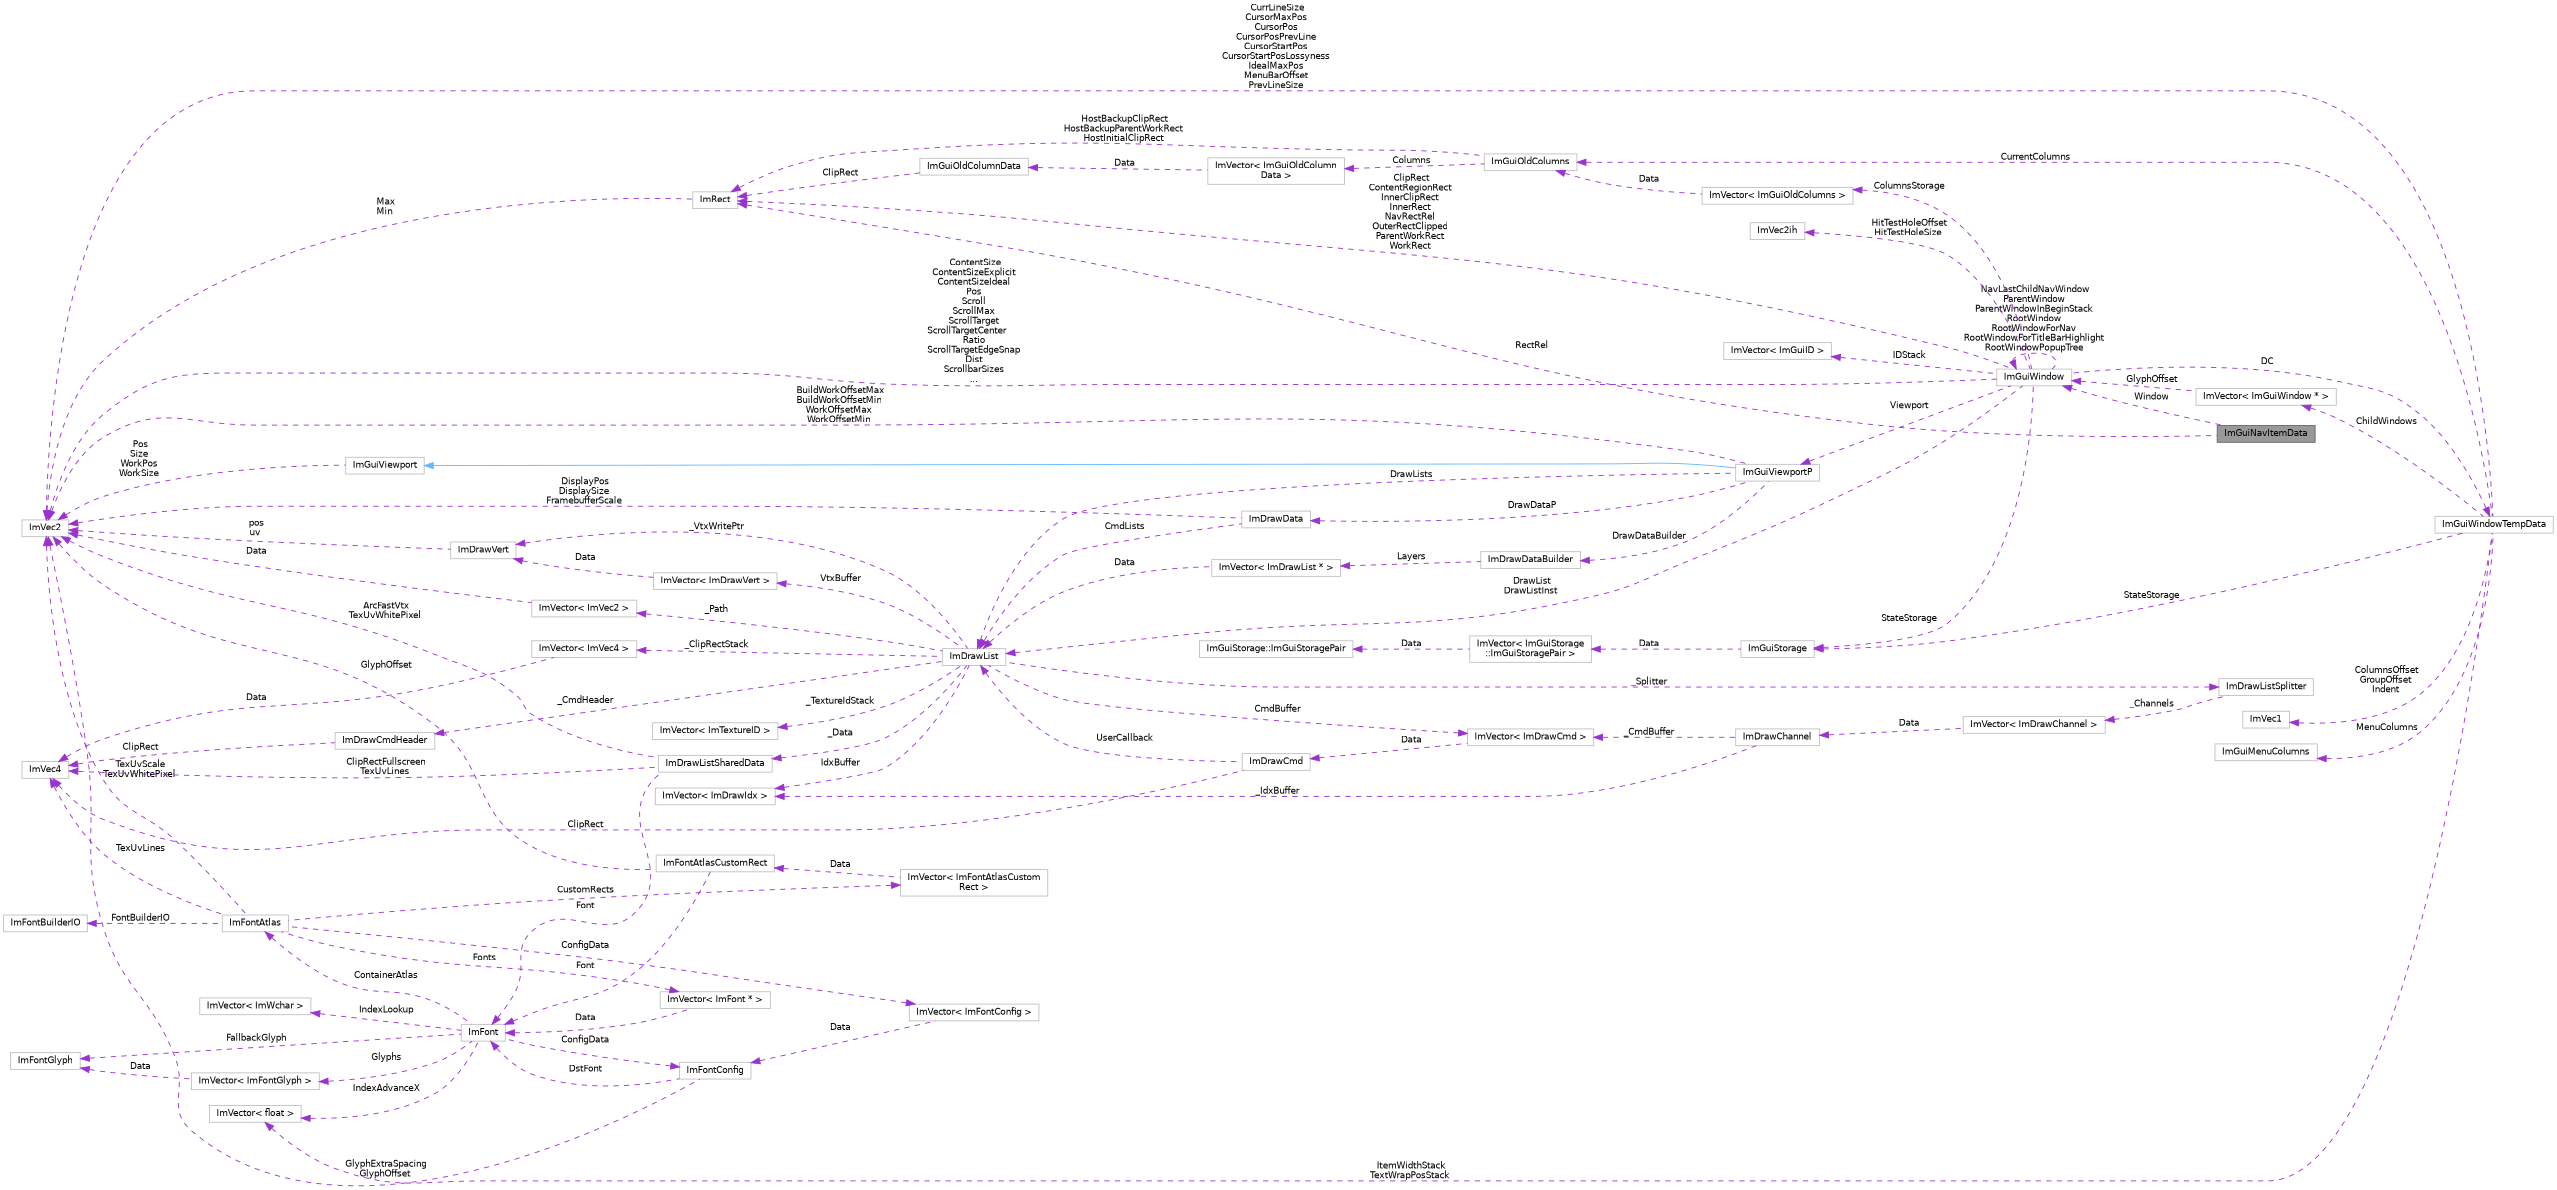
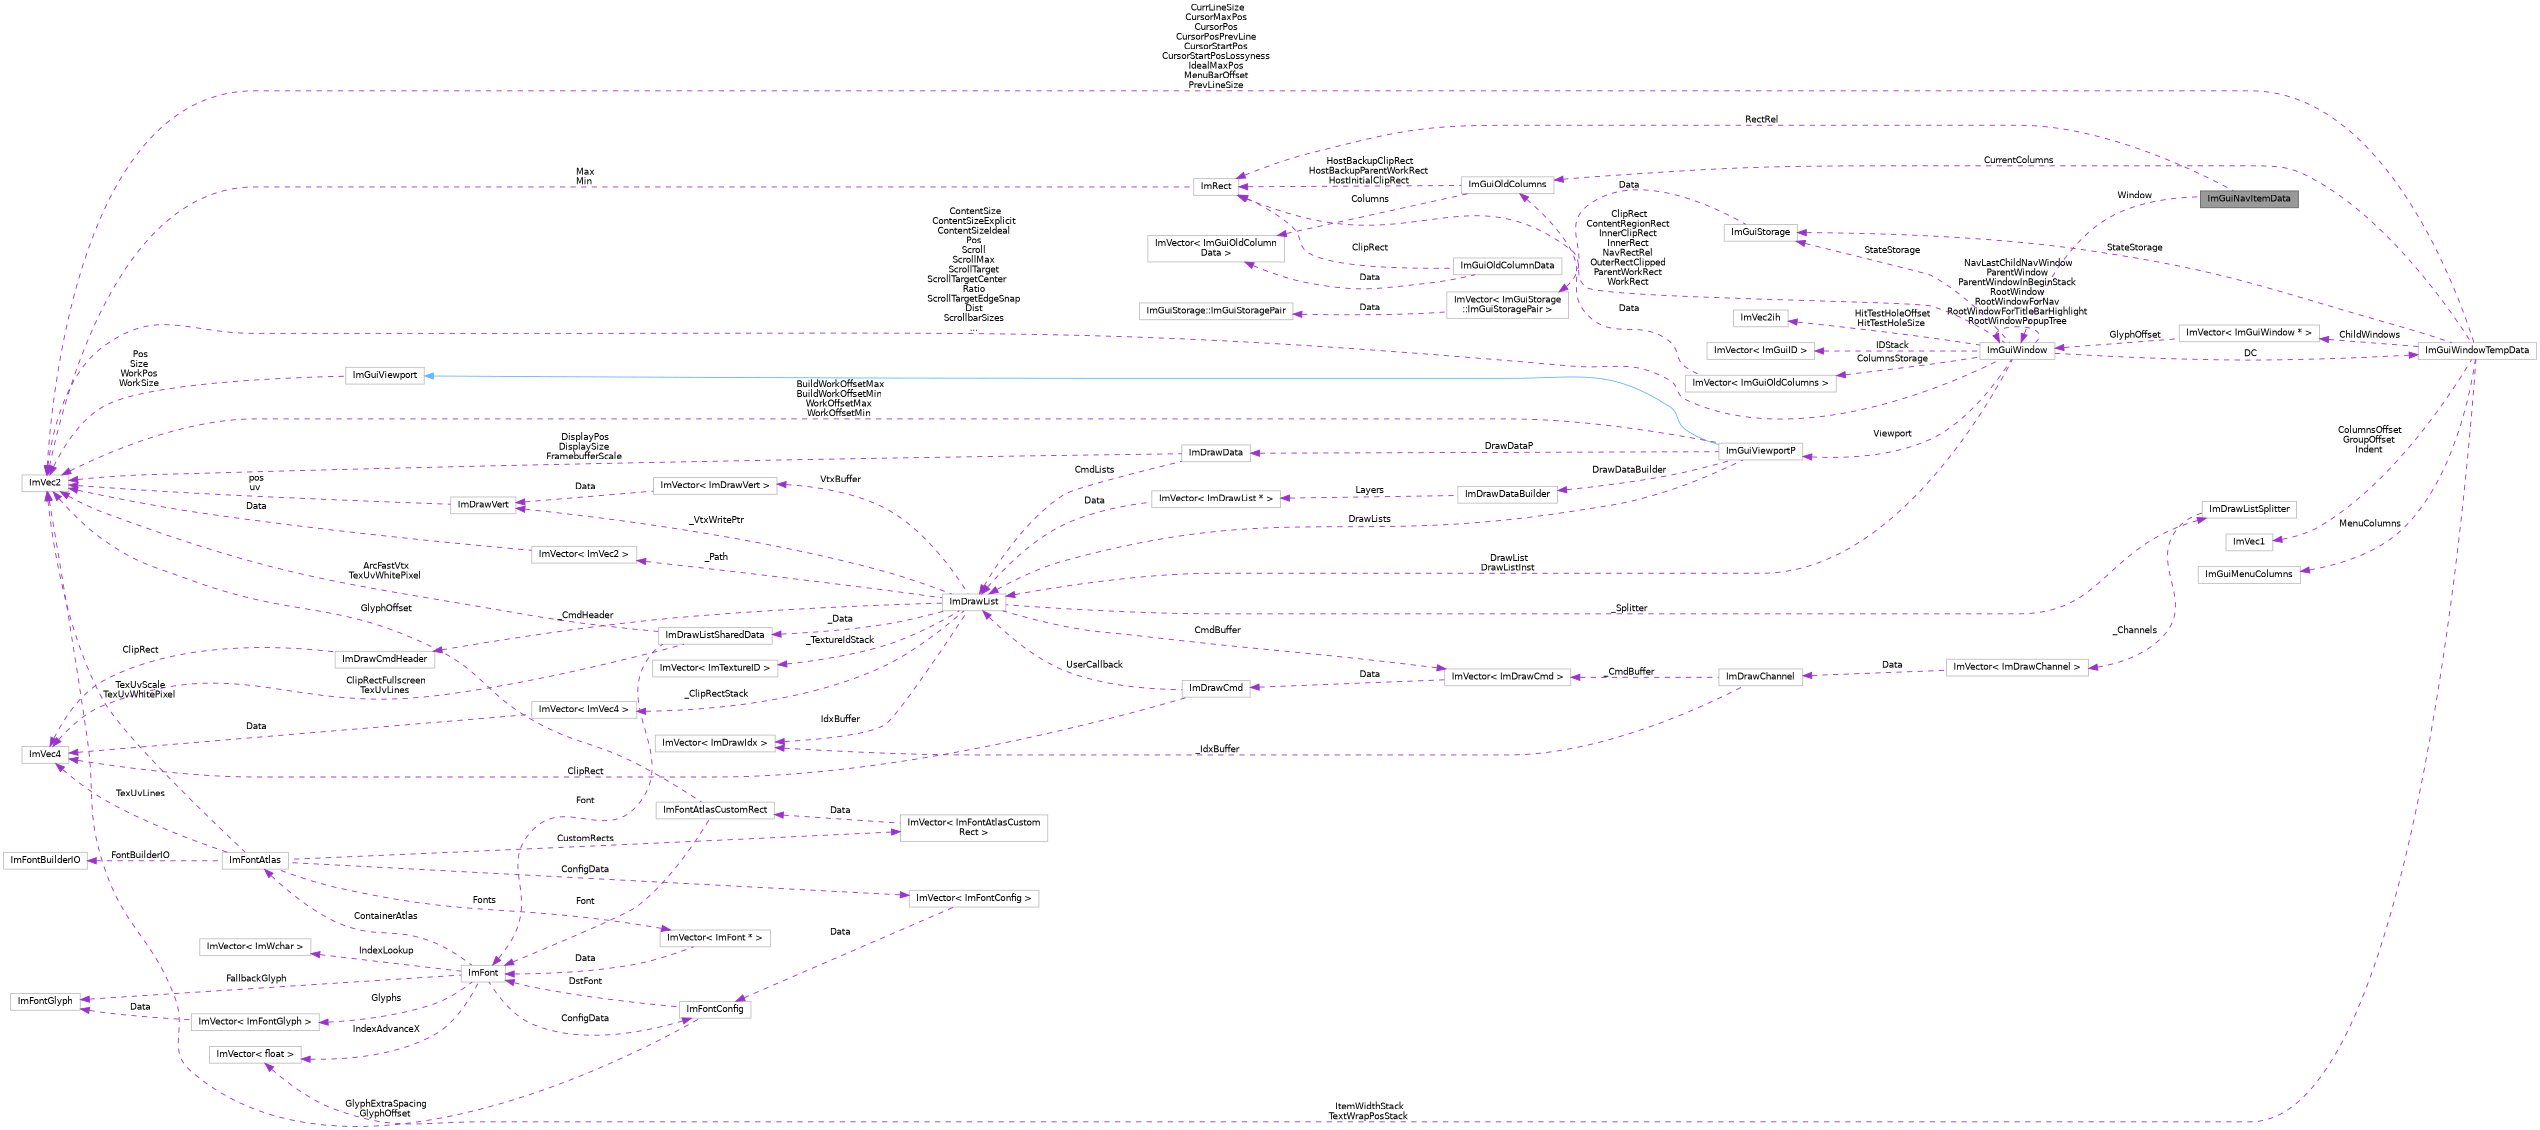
(1123, 169) -> (1363, 289)
